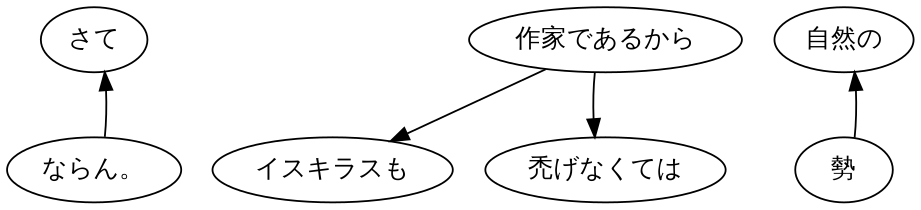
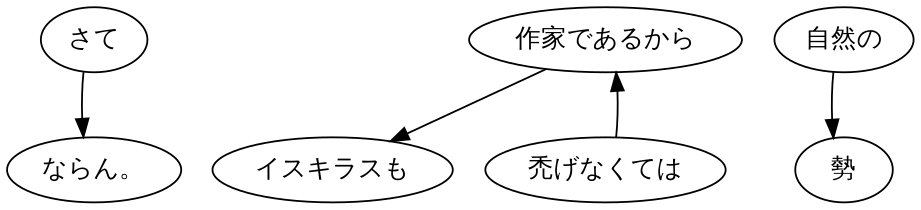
(593, 96) -> (618, 114)
(106, 114) -> (82, 95)
(856, 114) -> (832, 96)
